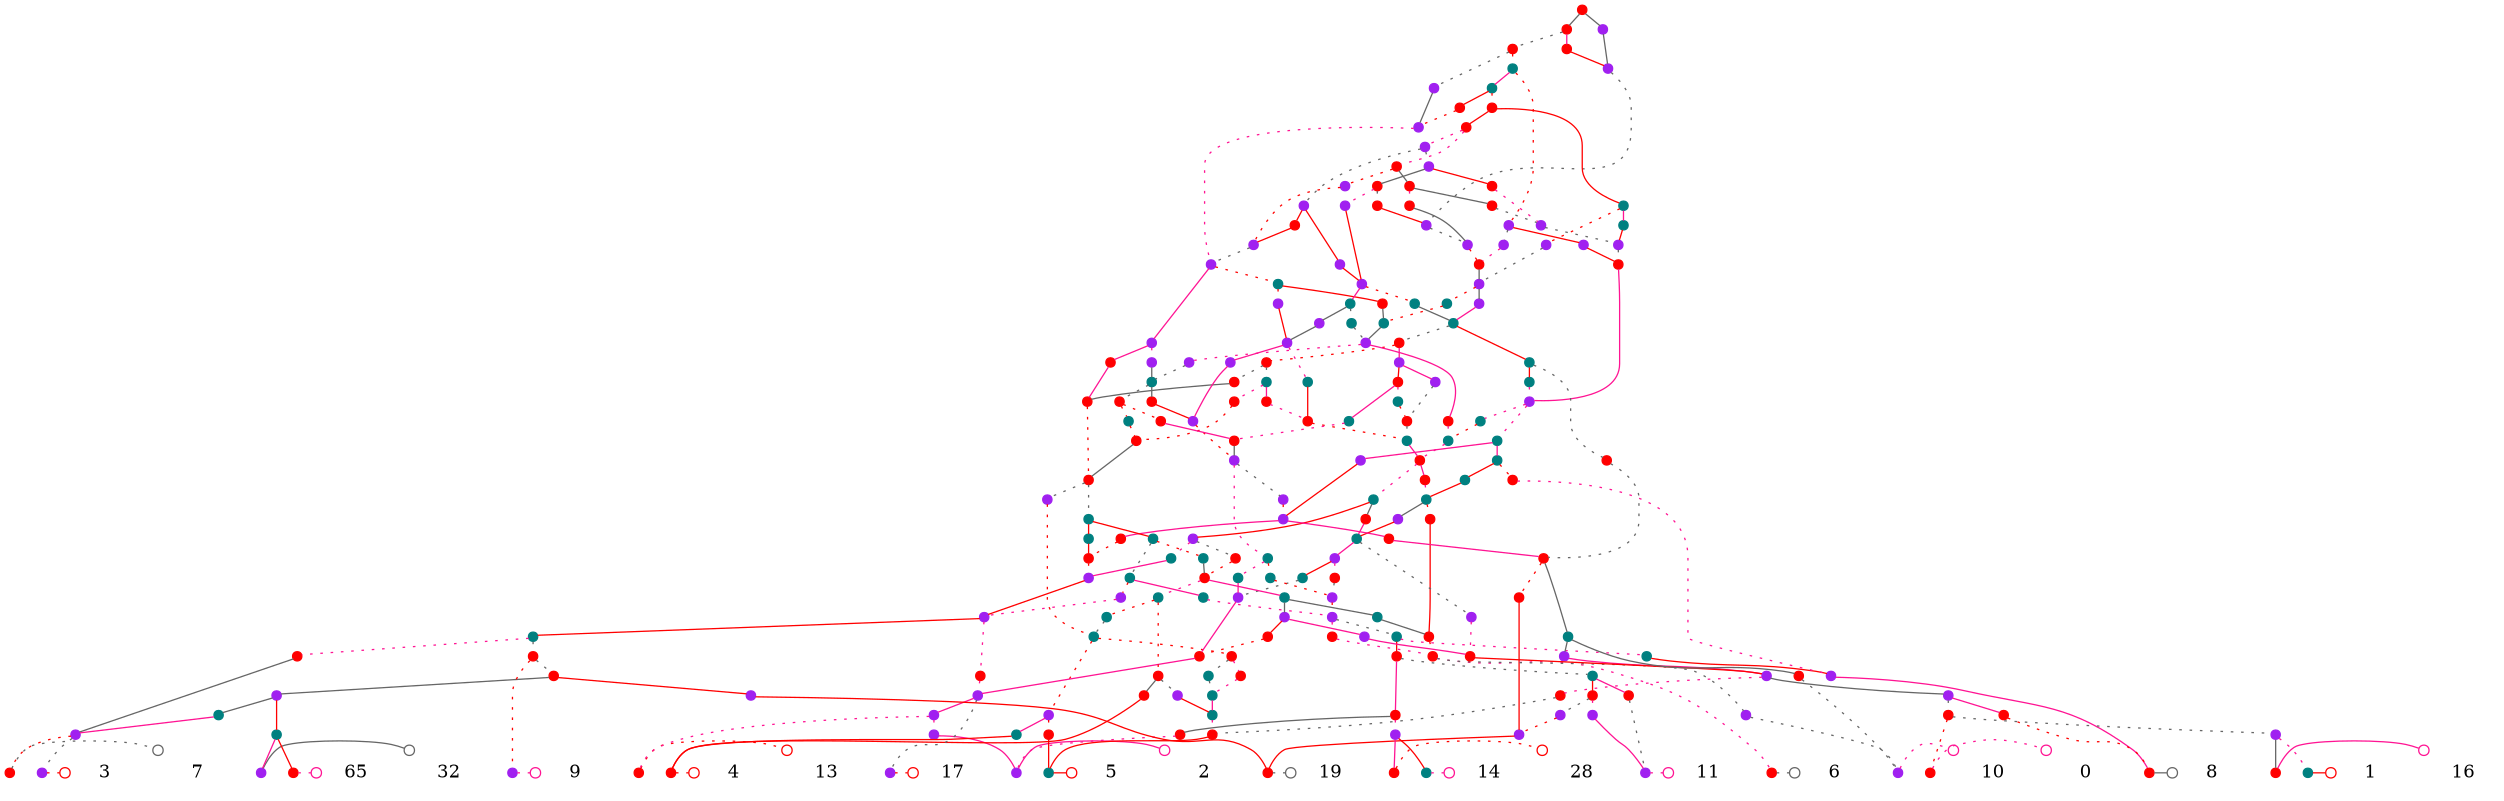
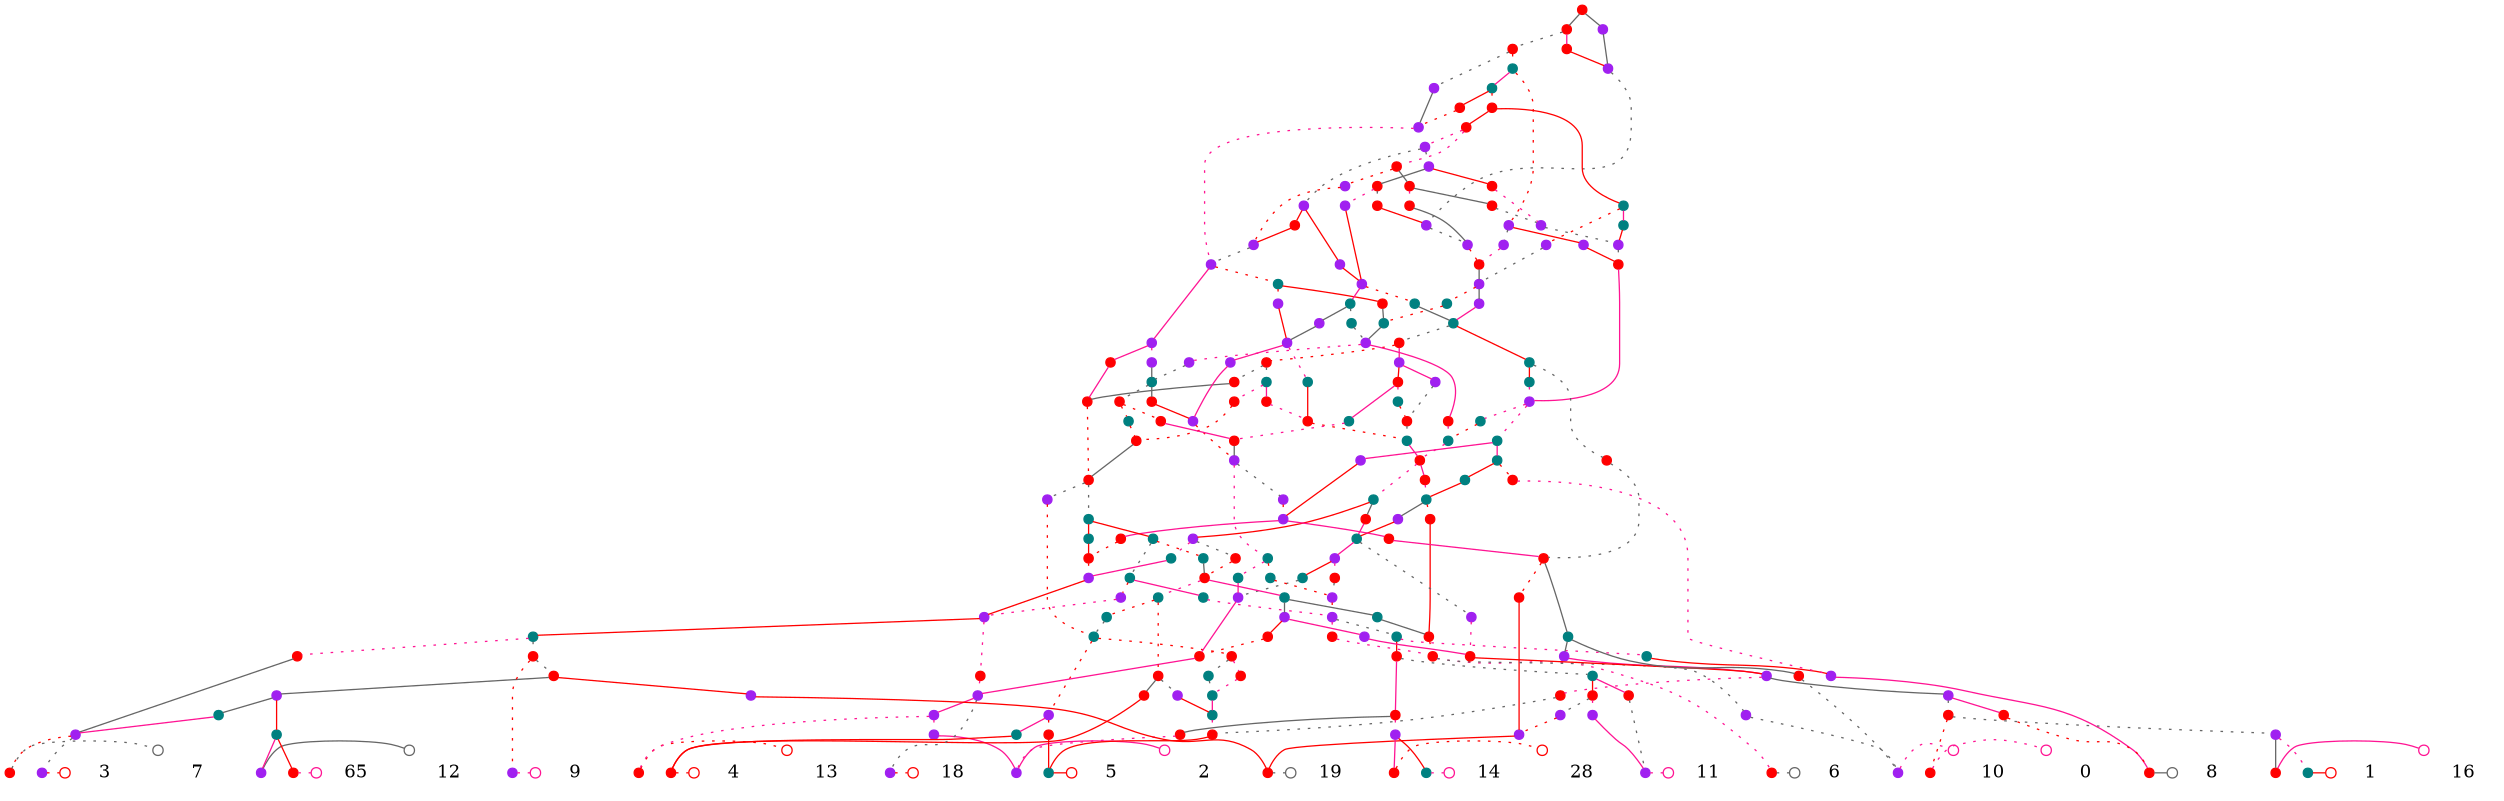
(449, 773) -> (449, 773)
(953, 773) -> (953, 773)
